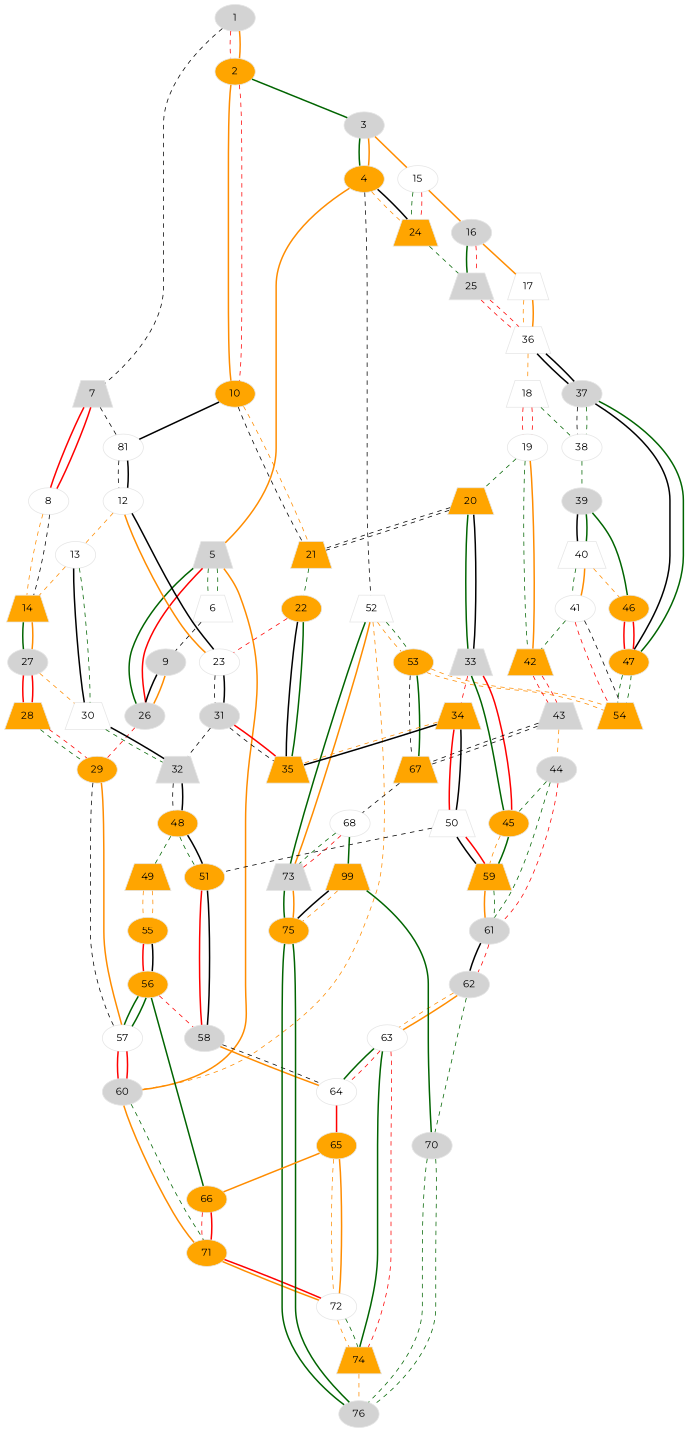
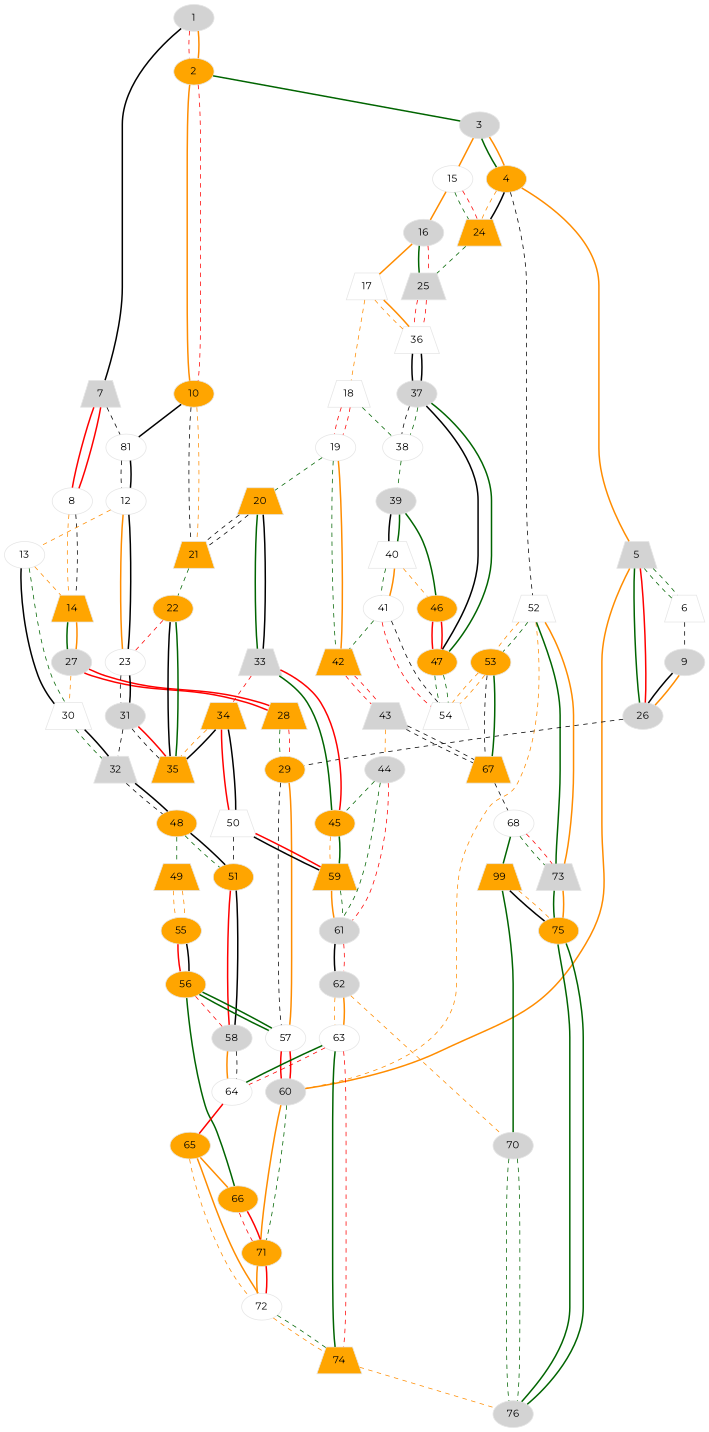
(164, 206) -> (122, 195)
(528, 367) -> (358, 340)
(620, 716) -> (446, 716)
(120, 744) -> (463, 741)
(451, 1065) -> (426, 1065)
